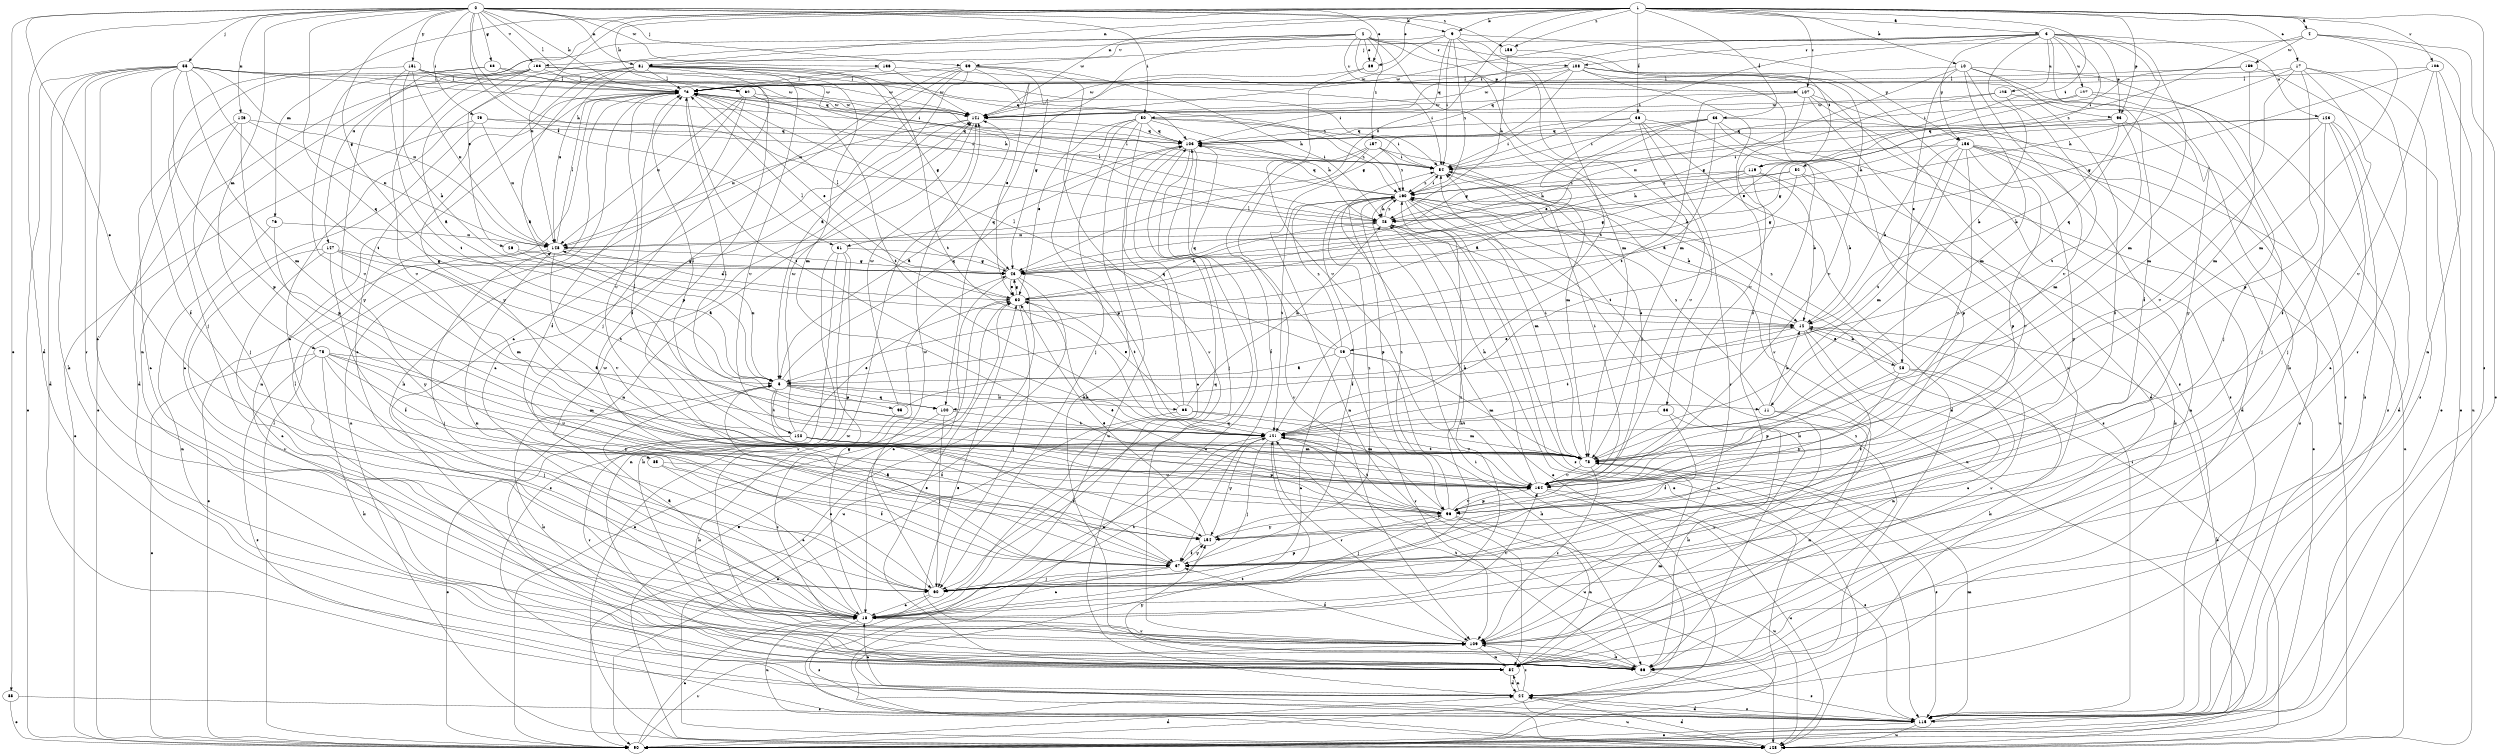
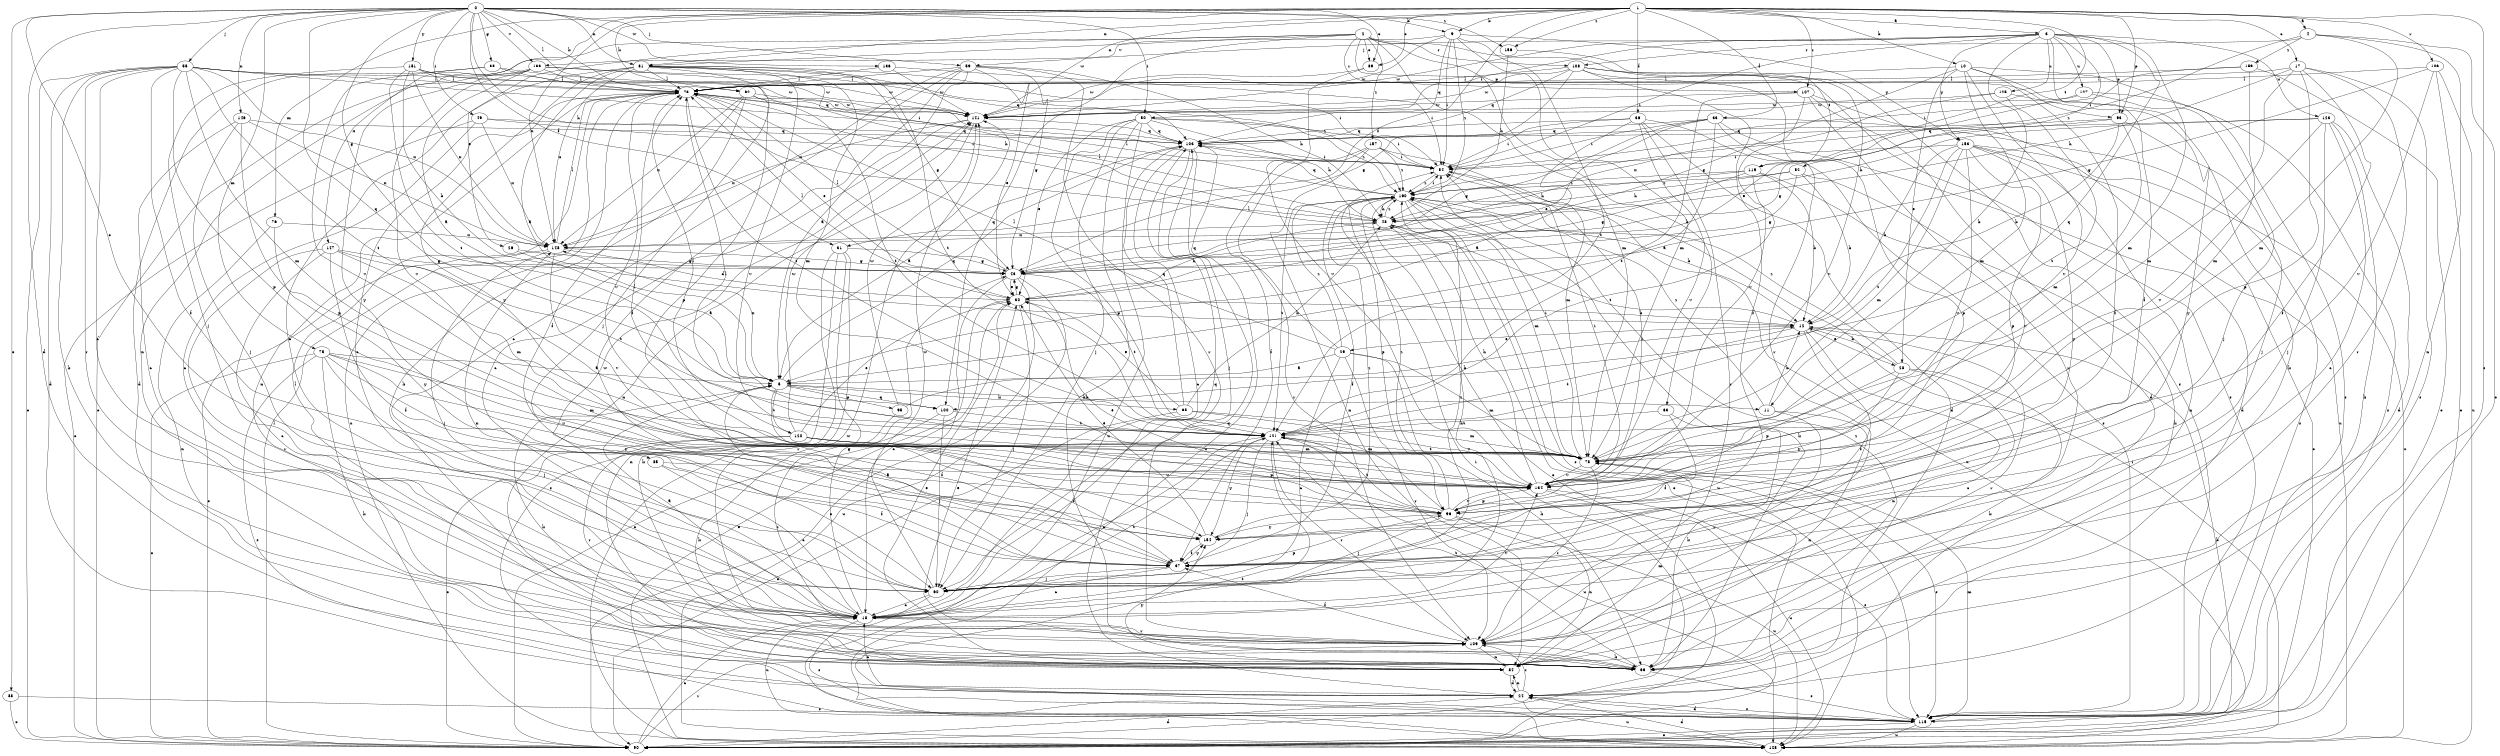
(2290, 50) -> (2288, 50)
